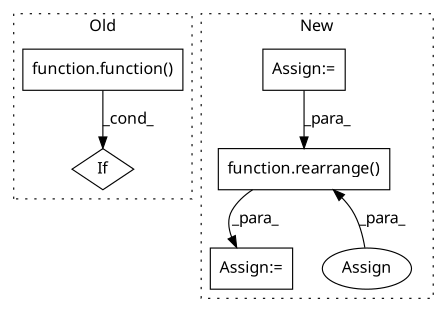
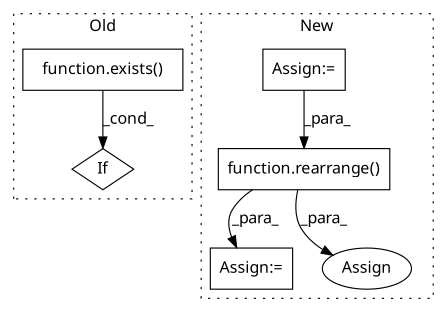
(103, 70) -> (103, 70)
(357, 221) -> (299, 224)
